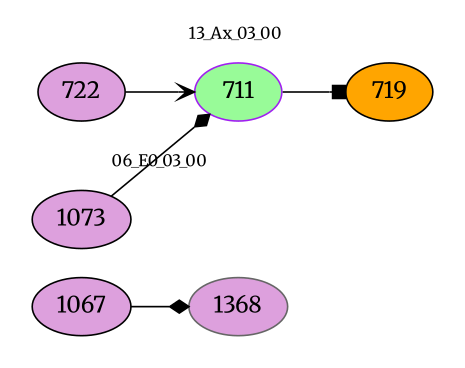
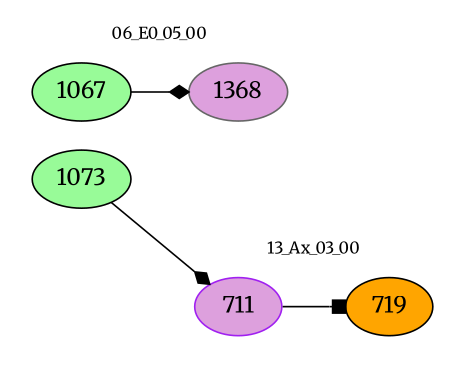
(82, 92) -> none
(238, 92) -> (238, 307)
(160, 162) -> (160, 35)
(82, 219) -> (82, 179)
(82, 307) -> (82, 92)
